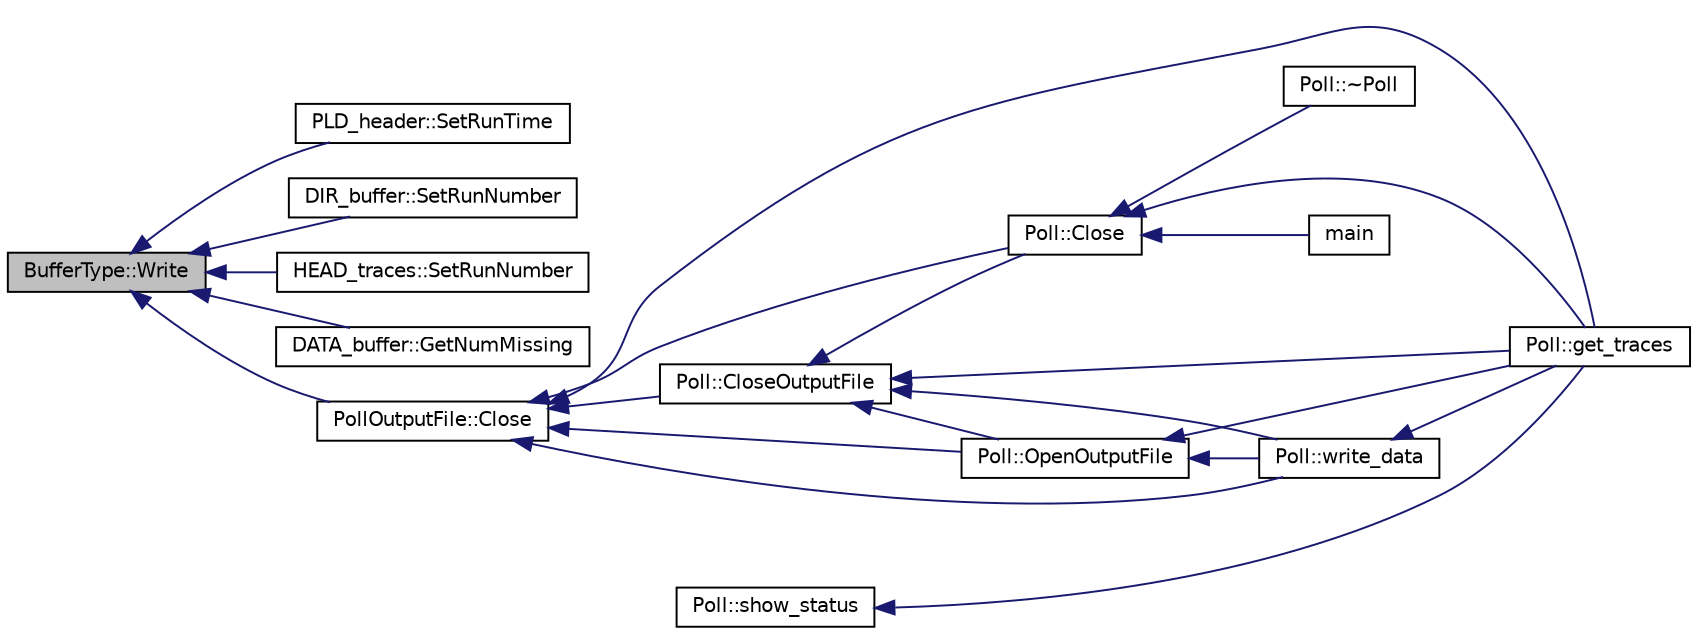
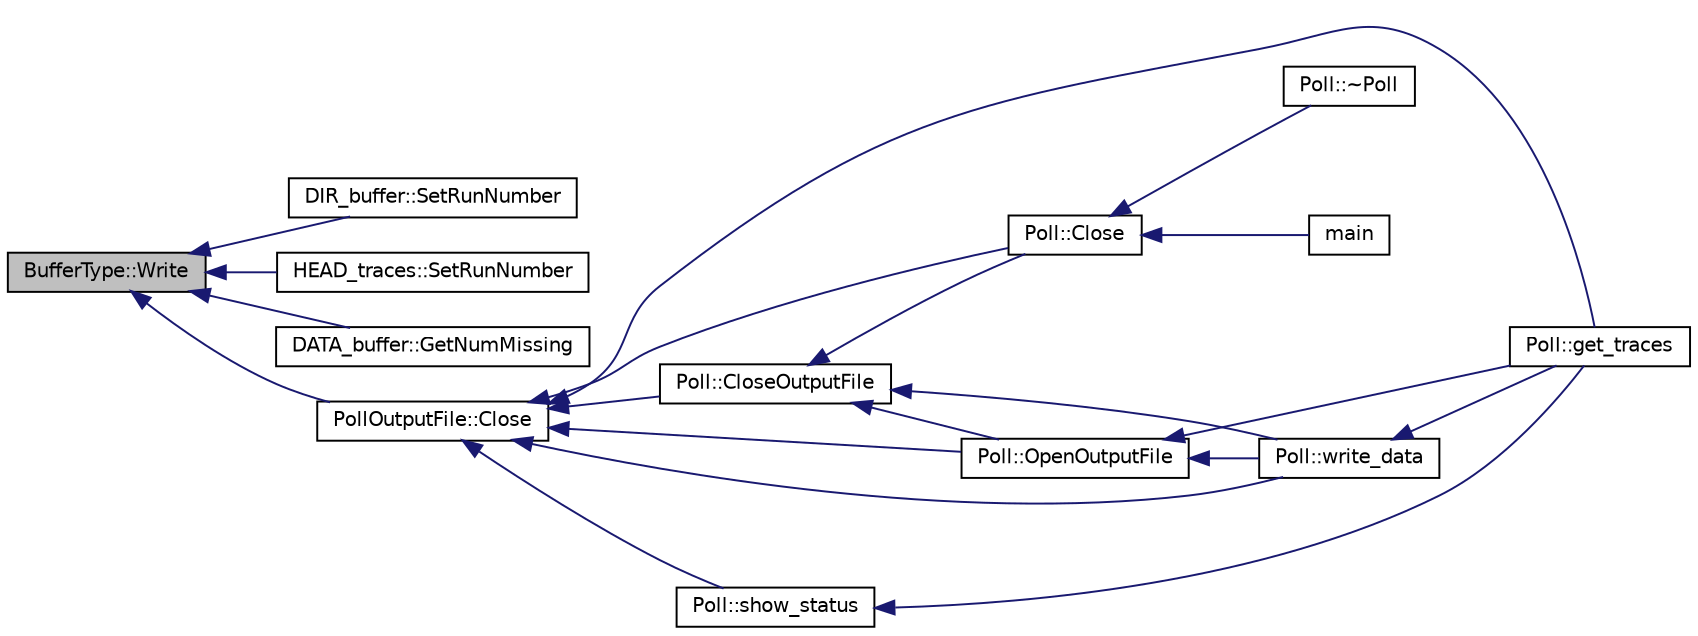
(433, 123) -> none
(1390, 184) -> none
(1210, 364) -> none
none -> (598, 526)
